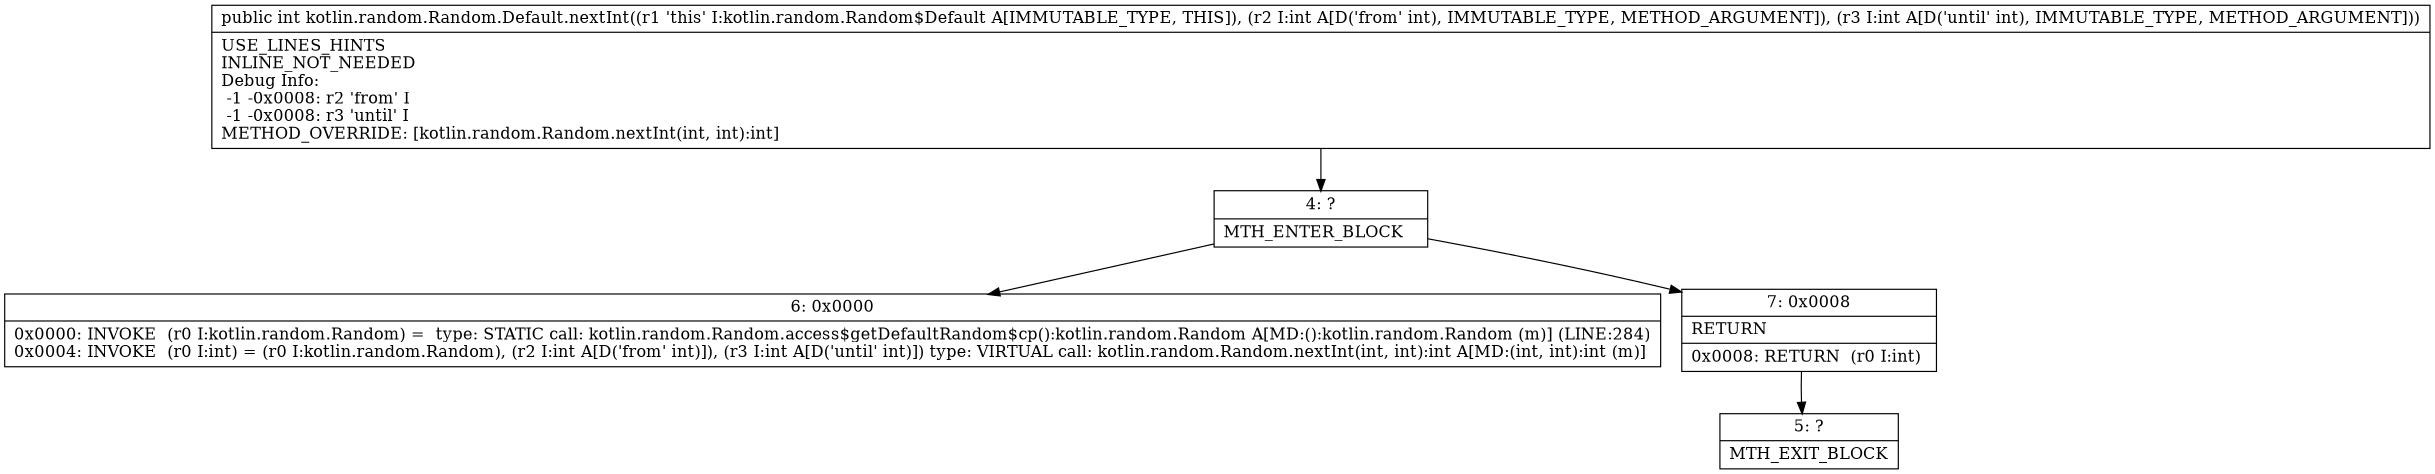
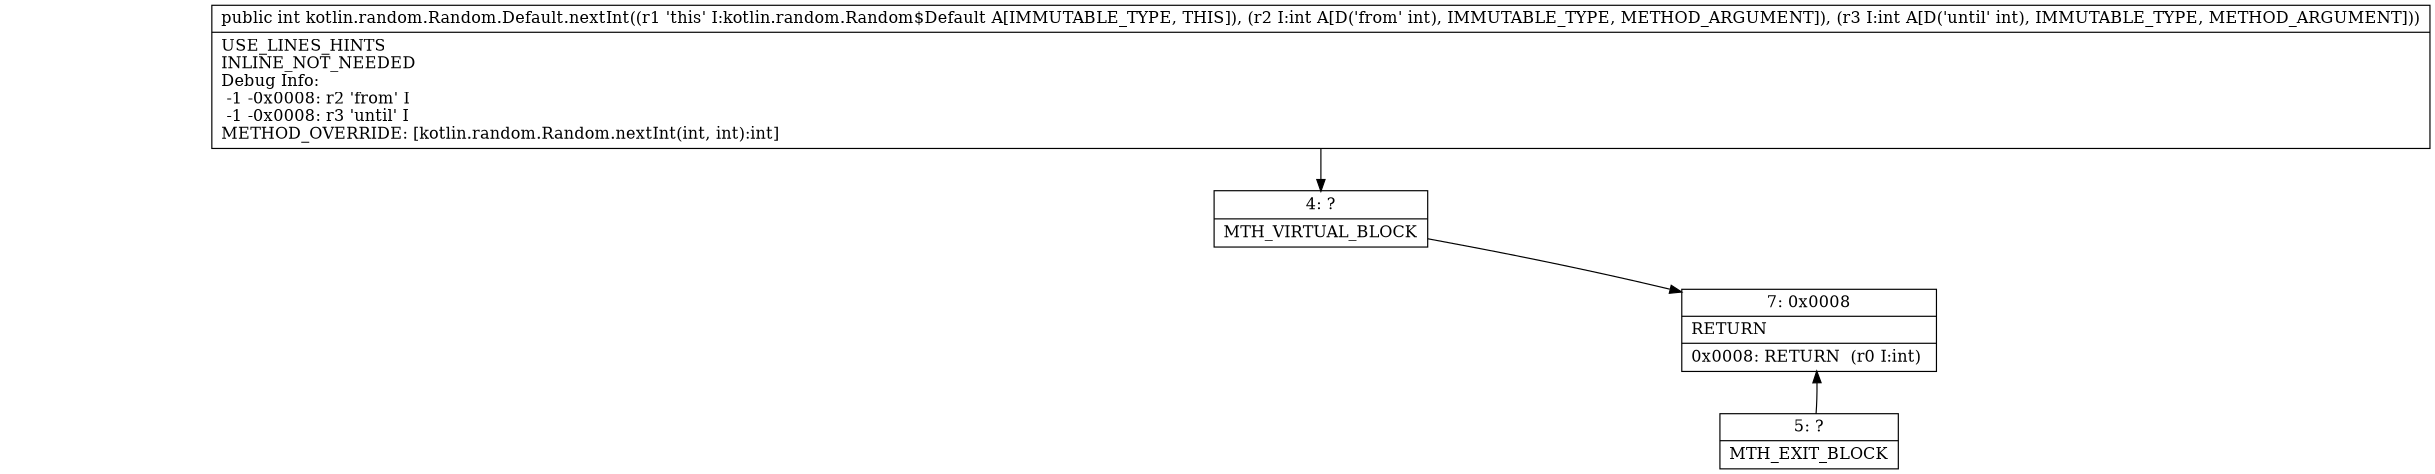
(1314, 232) -> (1321, 232)
(833, 330) -> none
(1801, 387) -> (1817, 399)
